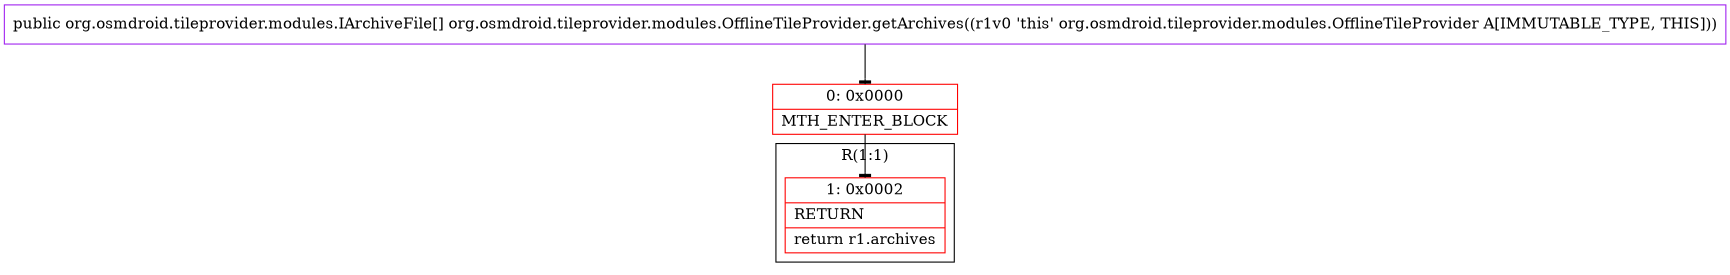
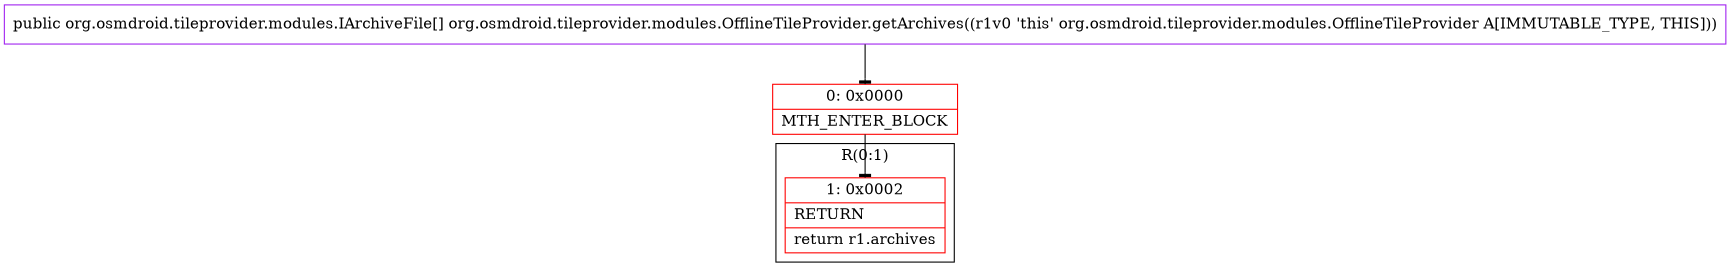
(865, 156) -> (865, 156)
